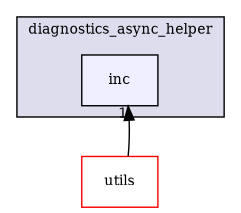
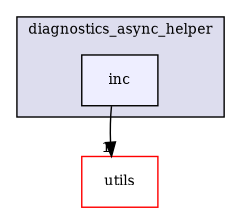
(129, 138) -> (110, 126)
